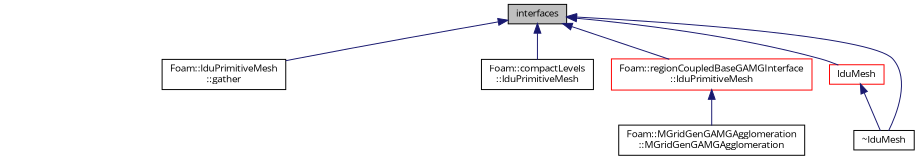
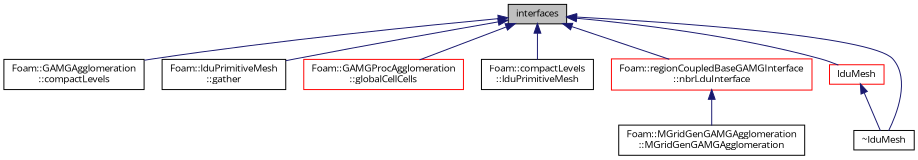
none -> (74, 74)
none -> (384, 74)
(712, 74) -> (712, 74)
